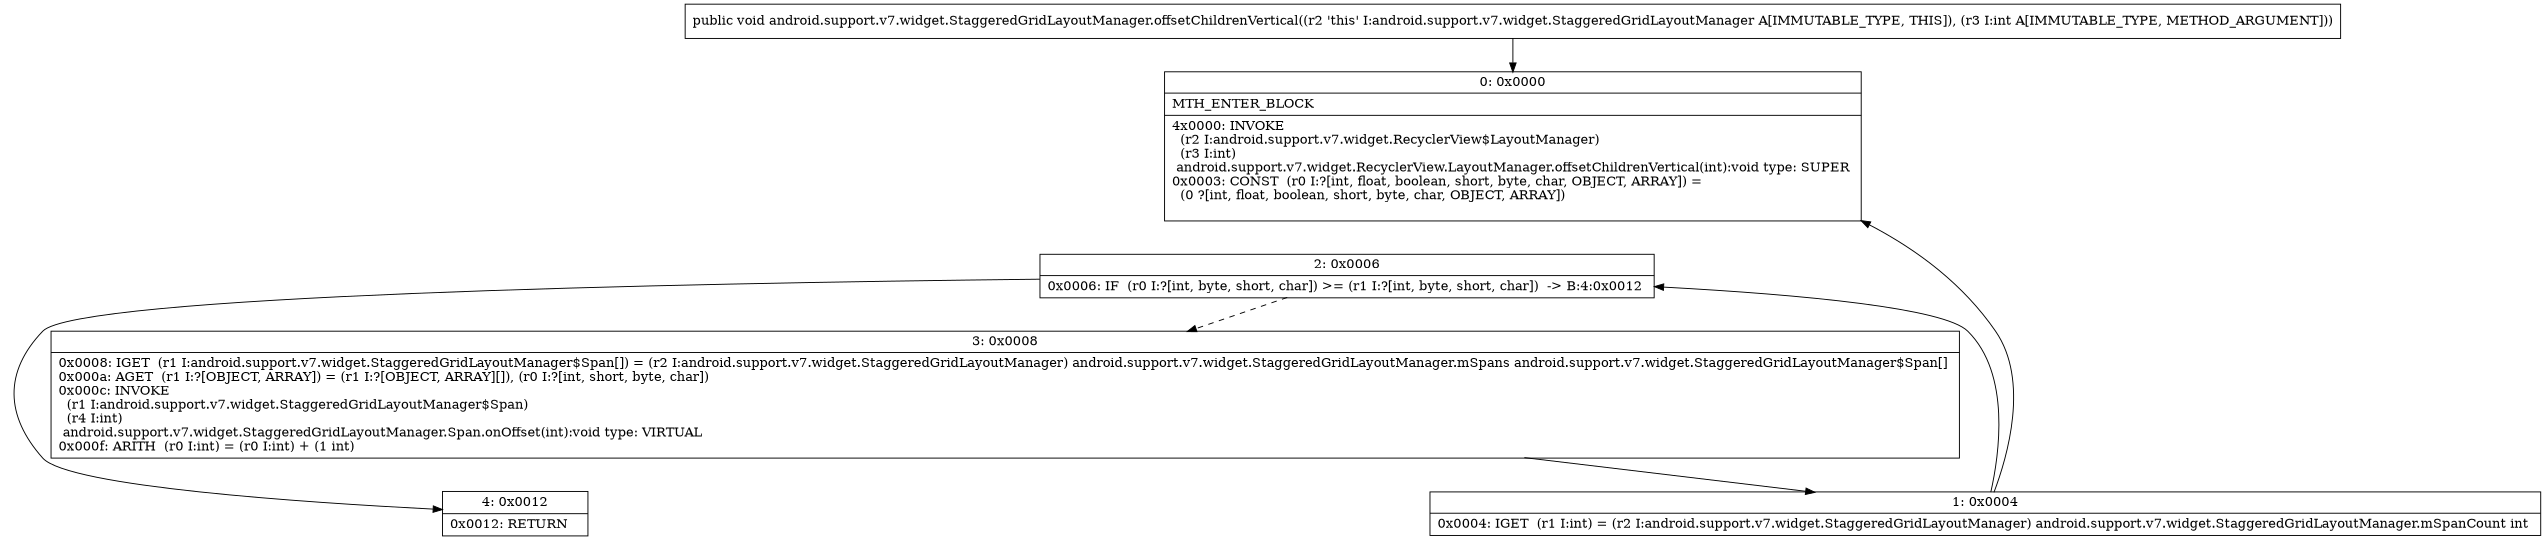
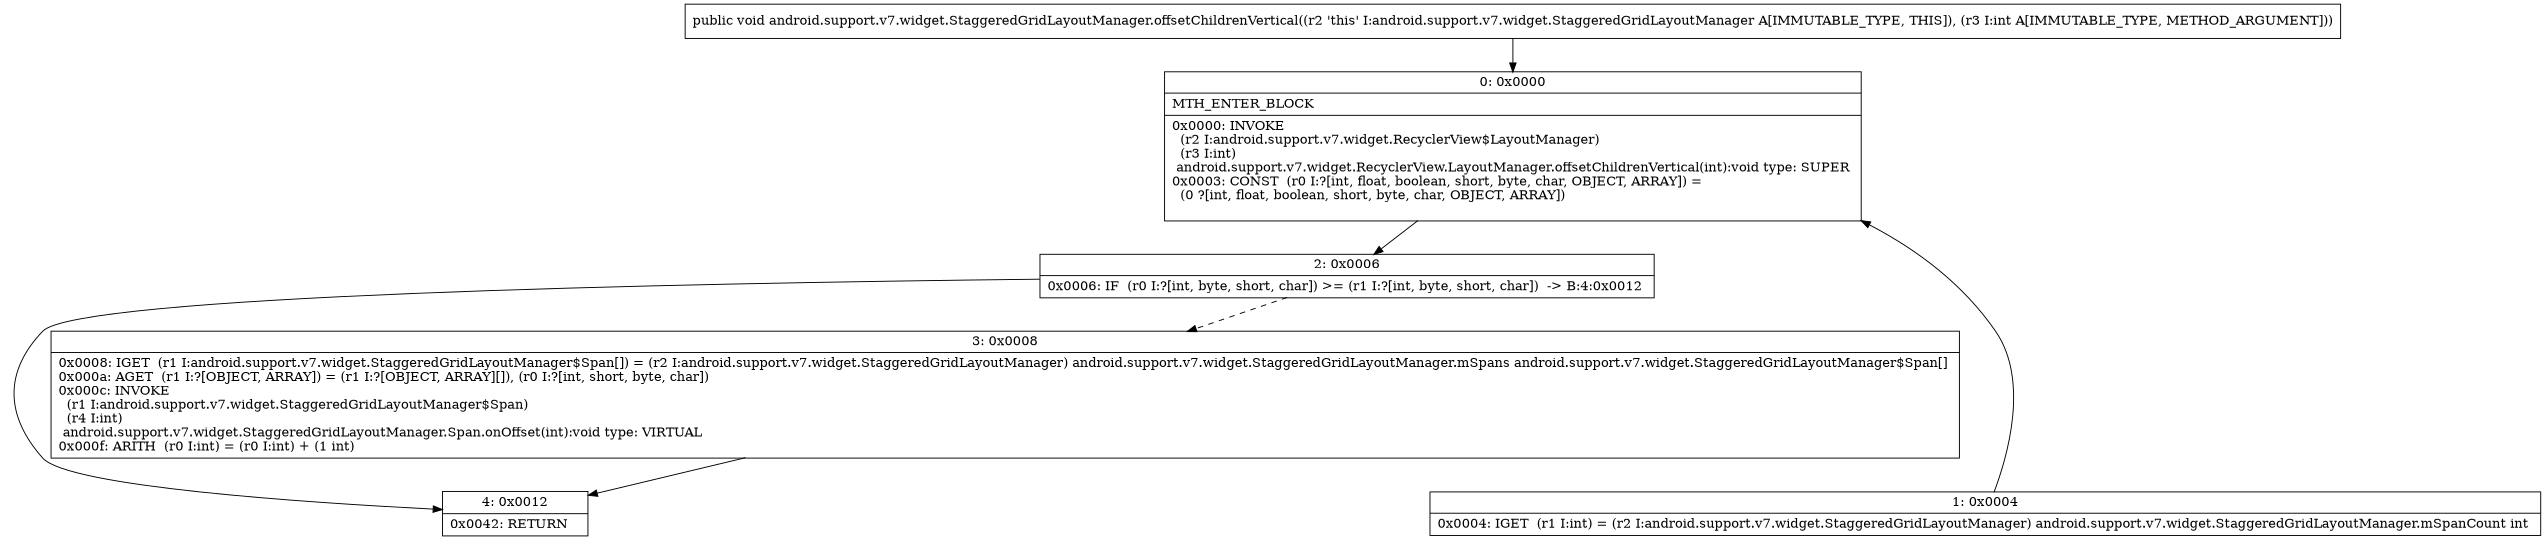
(1233, 126) -> (1233, 126)
(1902, 310) -> (1400, 235)
(1665, 474) -> (671, 475)
(515, 524) -> (515, 524)
